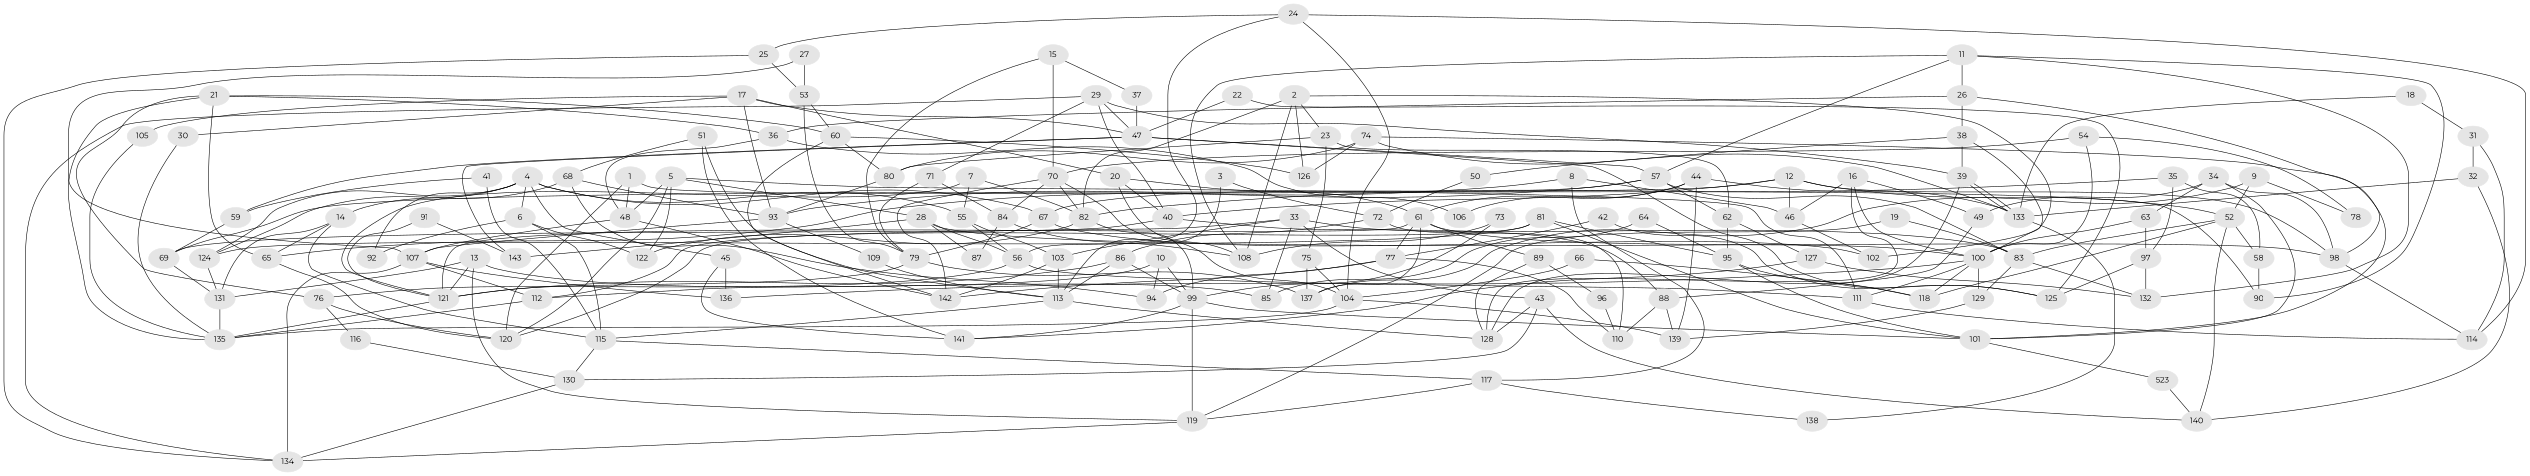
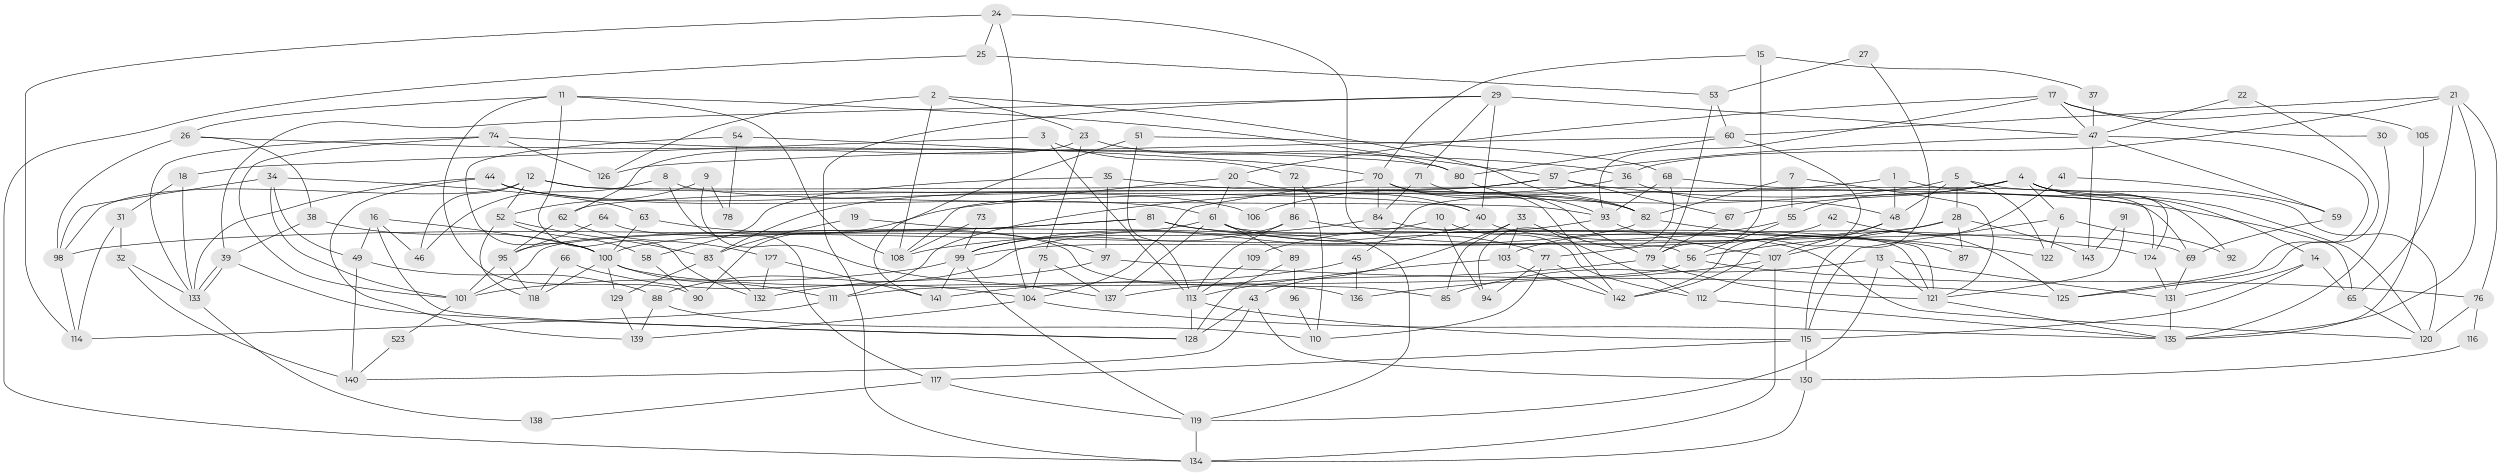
none -> (613, 152)
(1475, 177) -> none
(1659, 231) -> none
(1873, 258) -> none
(2214, 320) -> (354, 319)
